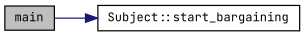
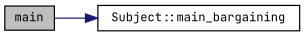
(199, 18) -> (199, 18)
